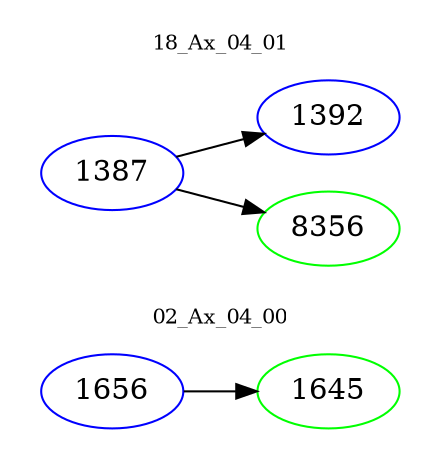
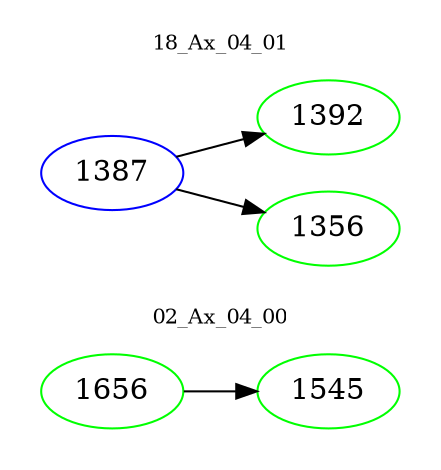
(329, 117) -> (329, 117)
(329, 229) -> (329, 229)
(112, 391) -> (112, 391)
(329, 391) -> (329, 391)
